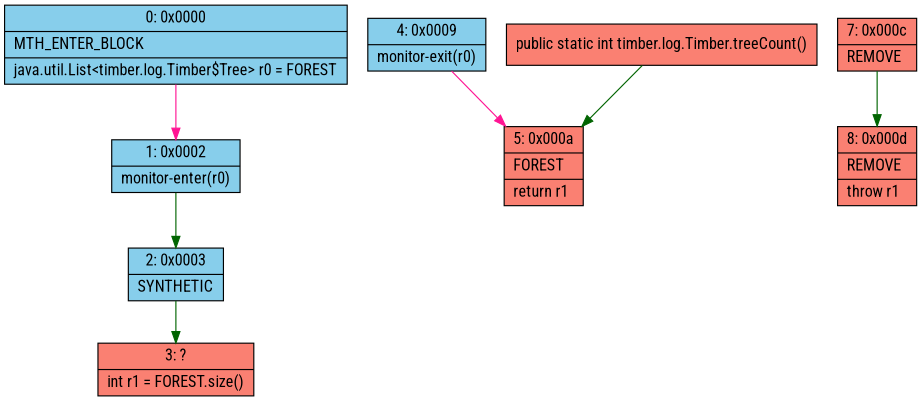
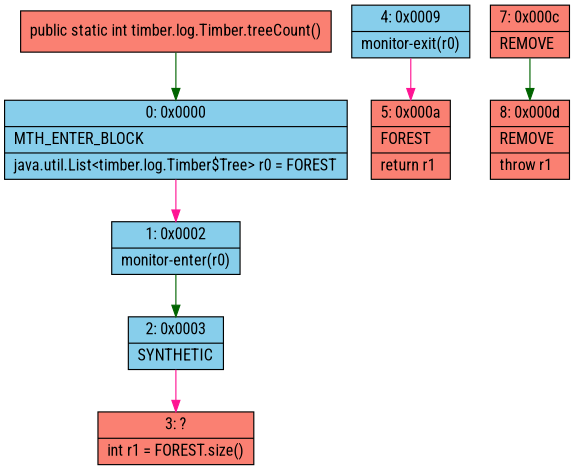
(616, 92) -> (176, 70)
(176, 316) -> (176, 385)
